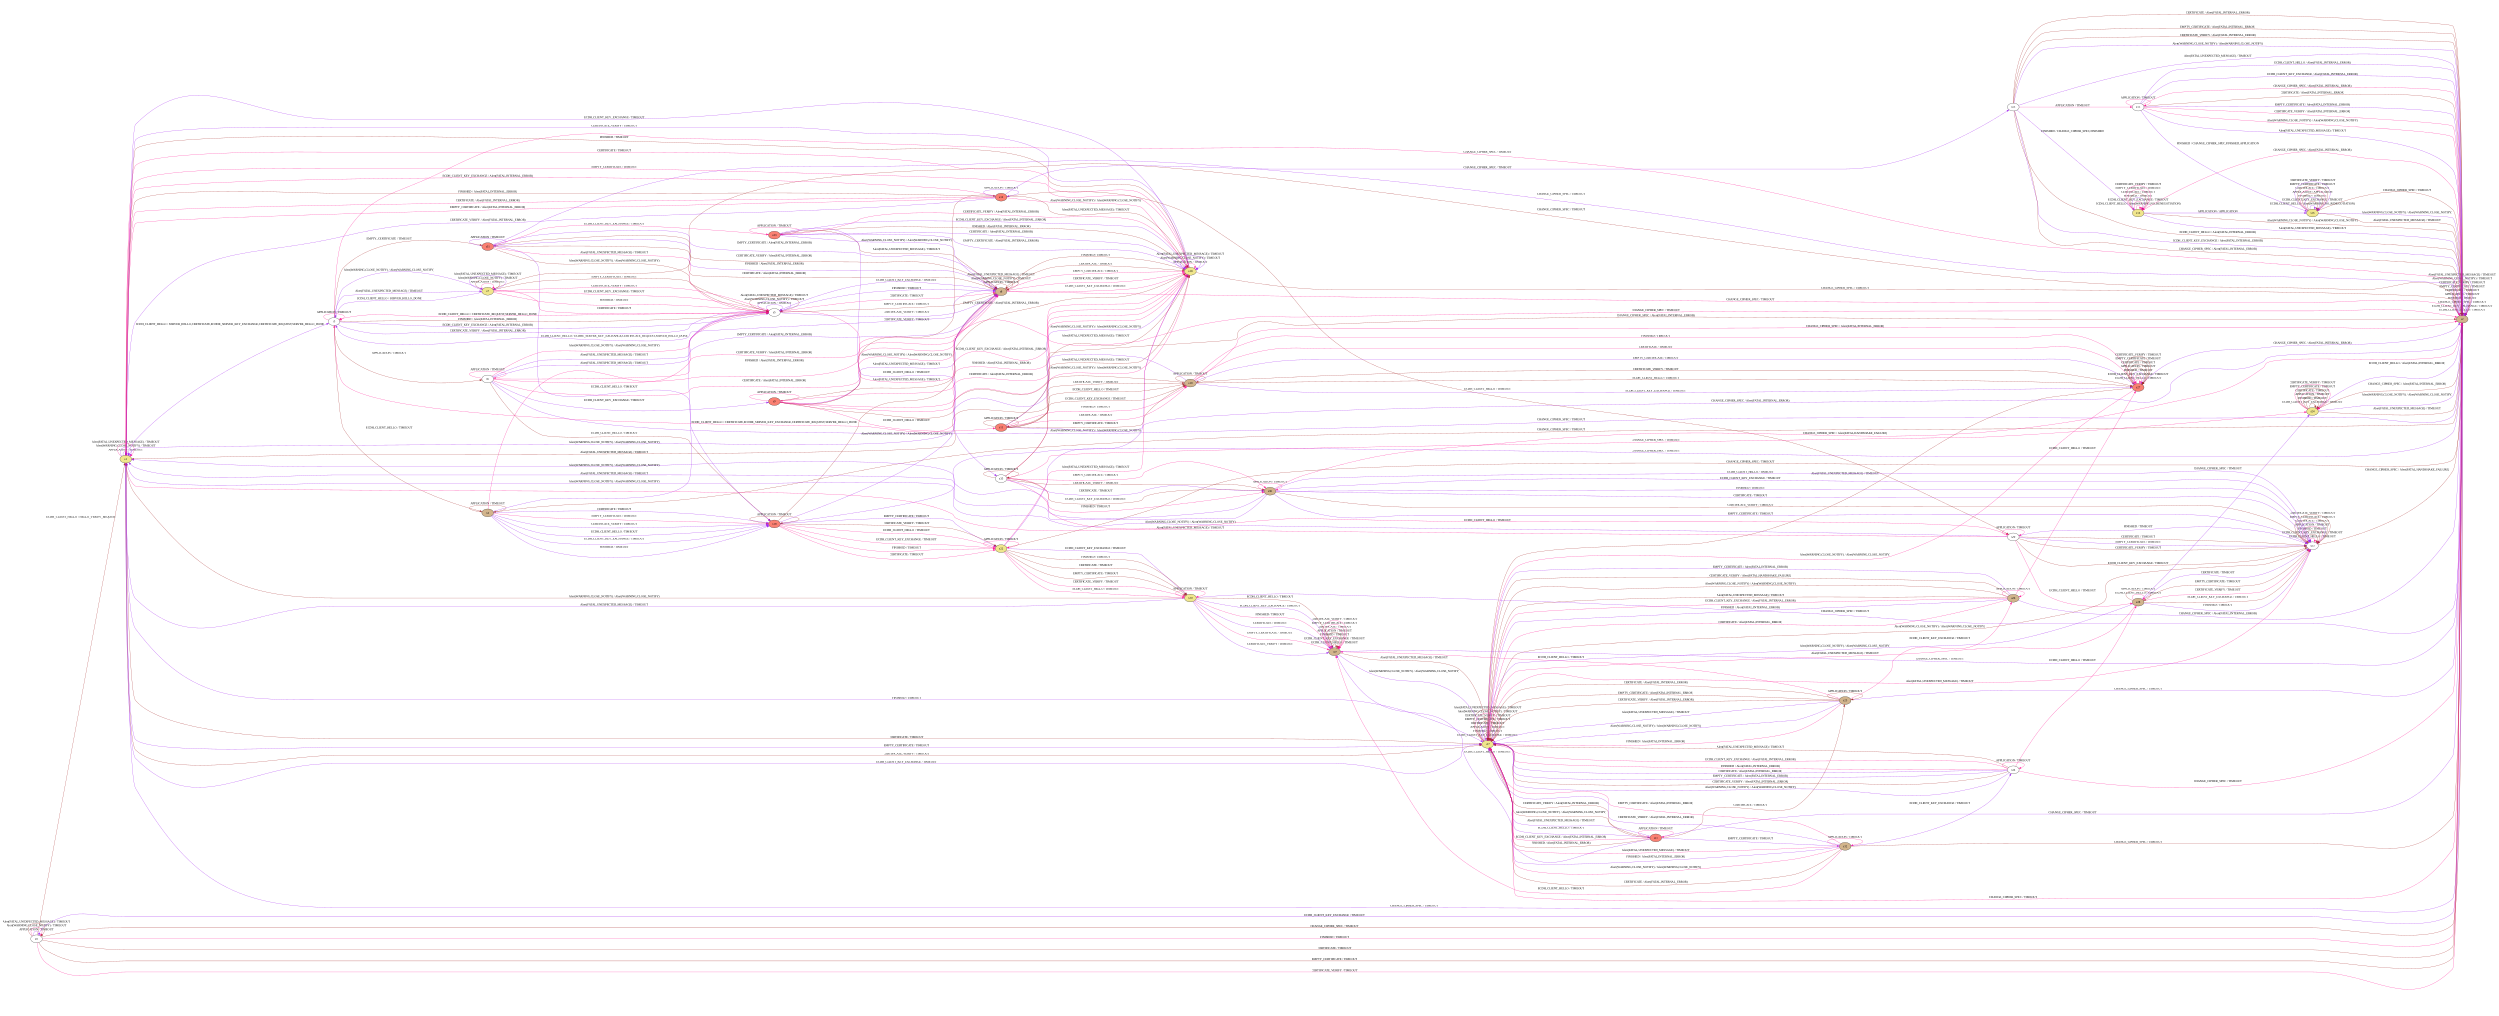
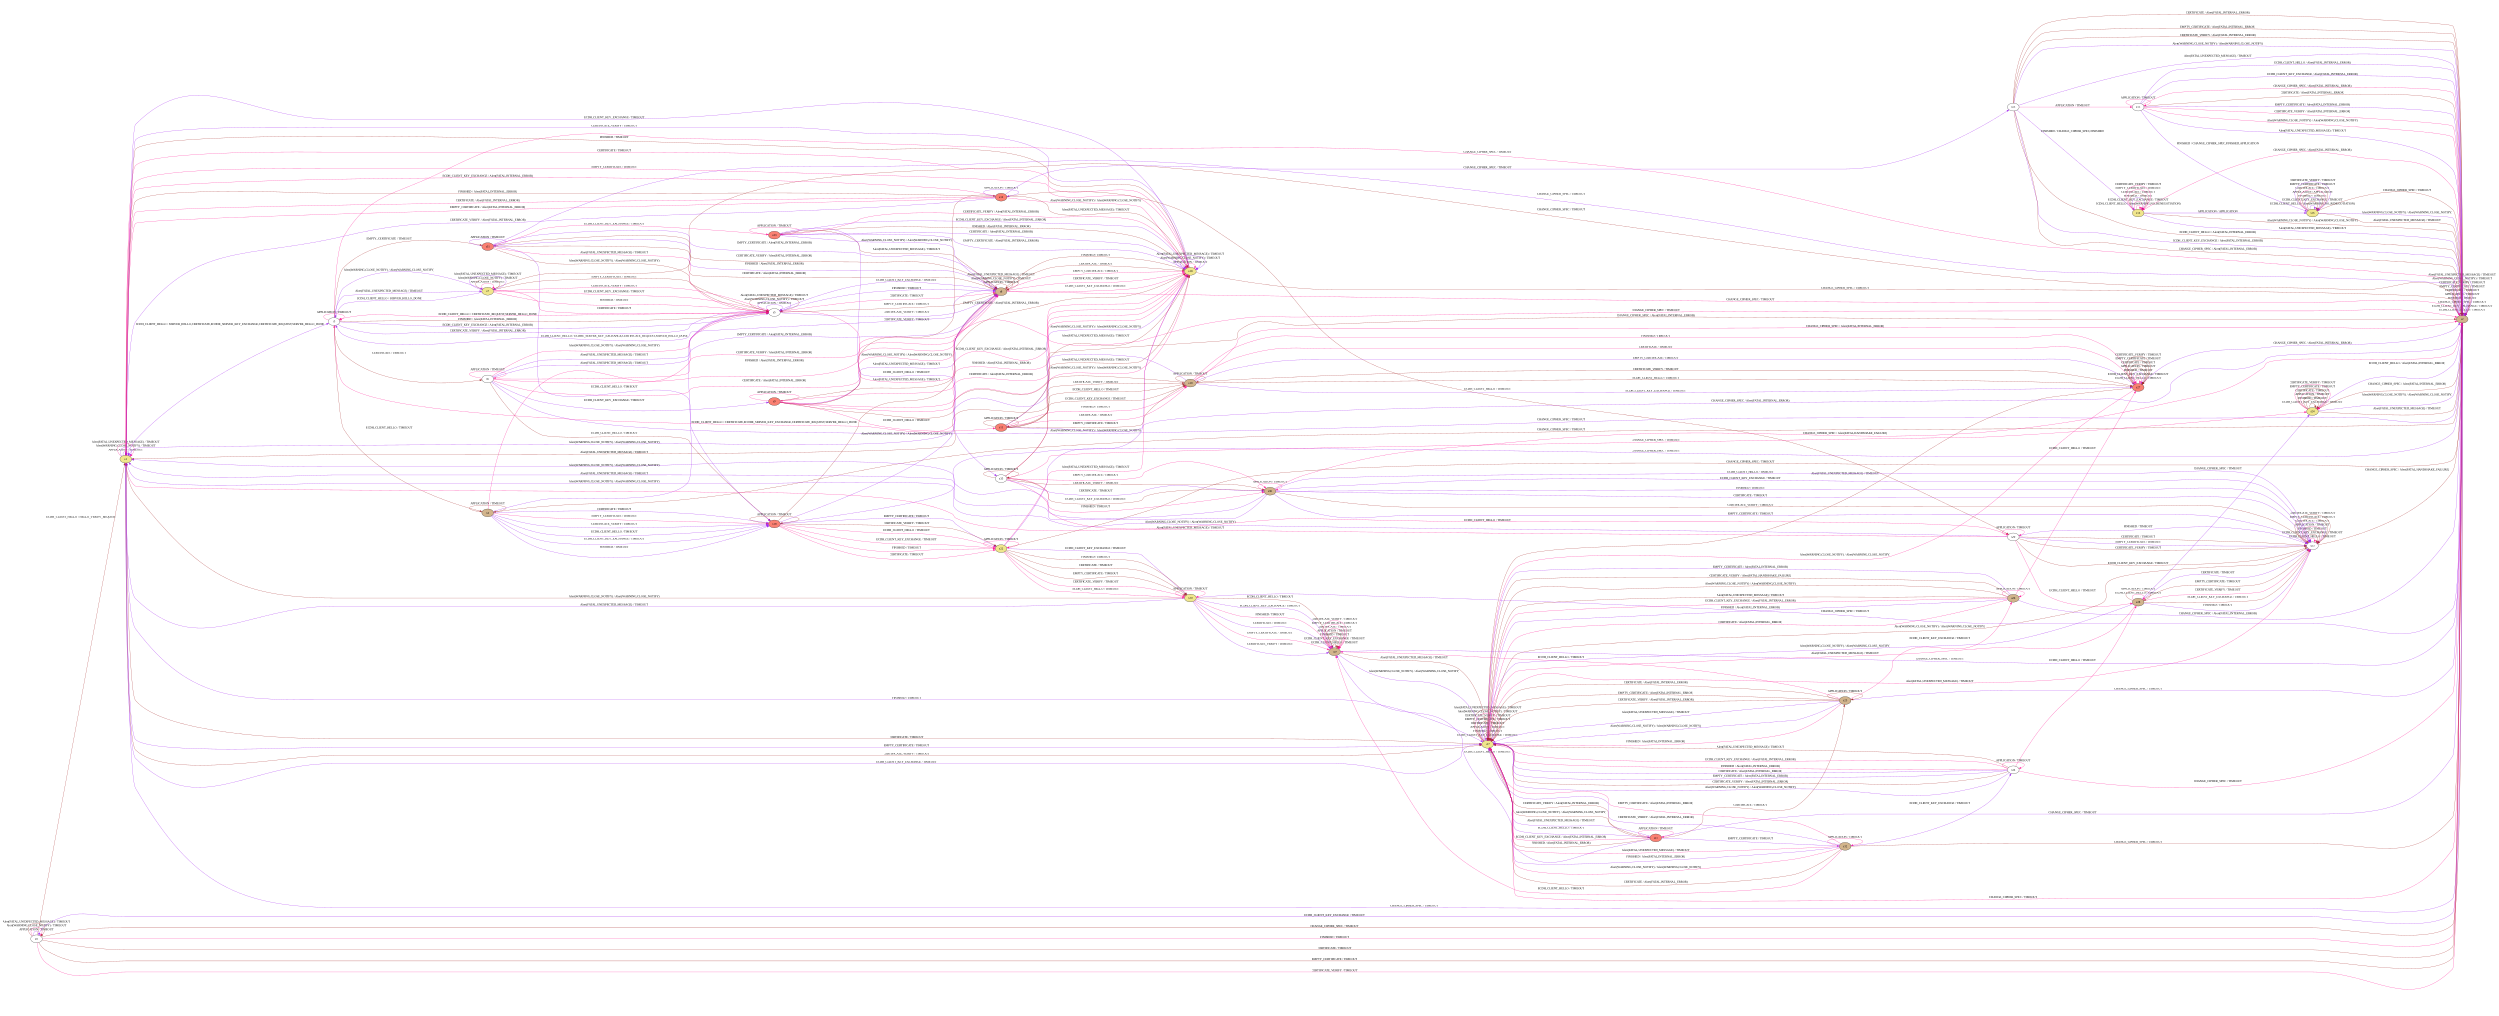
(389, 353) -> (389, 353)
